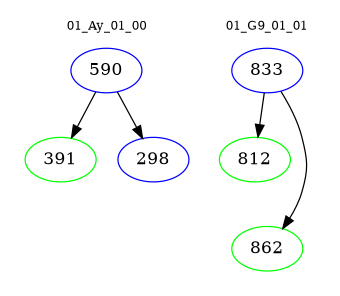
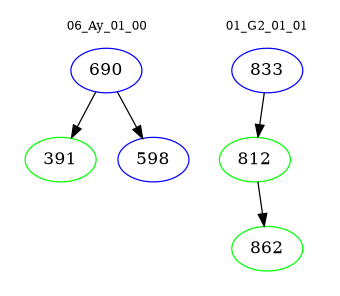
(107, 27) -> (107, 27)
(267, 27) -> (267, 27)
(106, 71) -> (106, 71)
(306, 154) -> (260, 198)
(153, 160) -> (153, 160)
